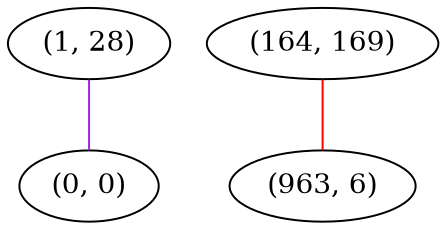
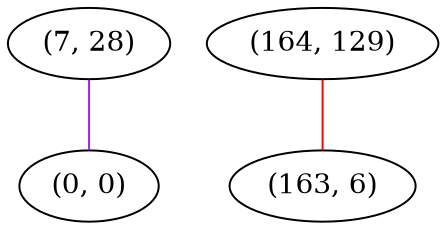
(89, 44) -> (89, 44)
(323, 44) -> (323, 44)
(323, 186) -> (323, 186)
